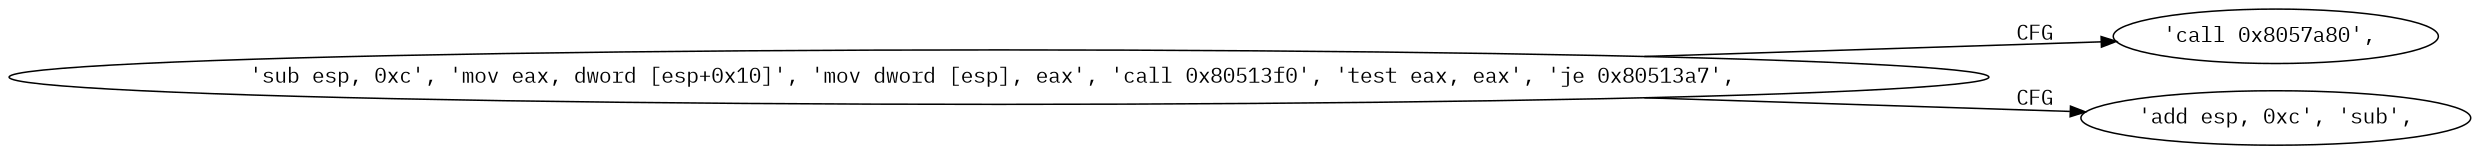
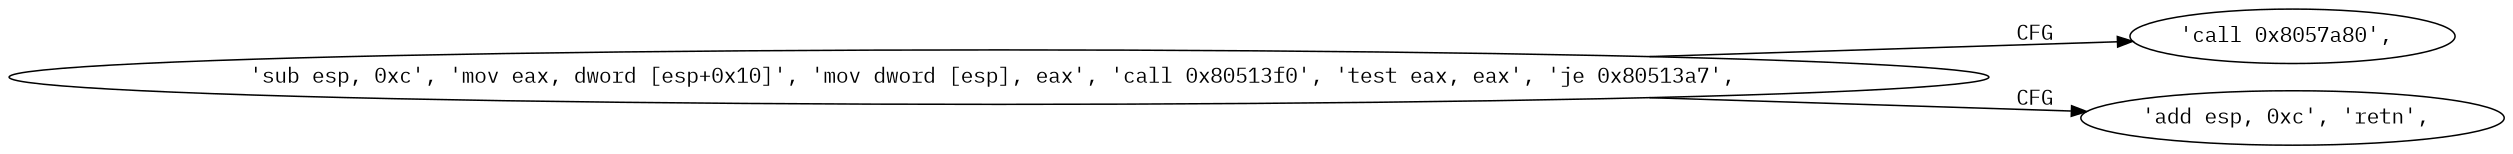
(2276, 118) -> (2292, 118)
